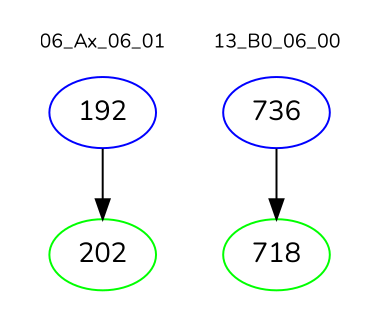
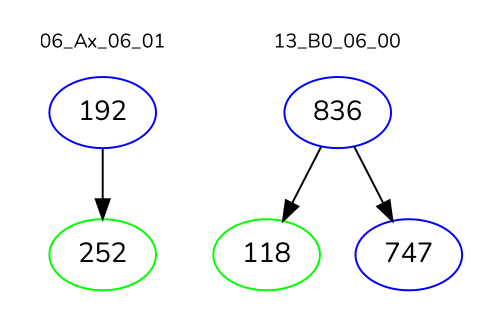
(276, 113) -> (338, 113)
(103, 255) -> (103, 255)
(276, 255) -> (267, 255)
none -> (409, 255)
